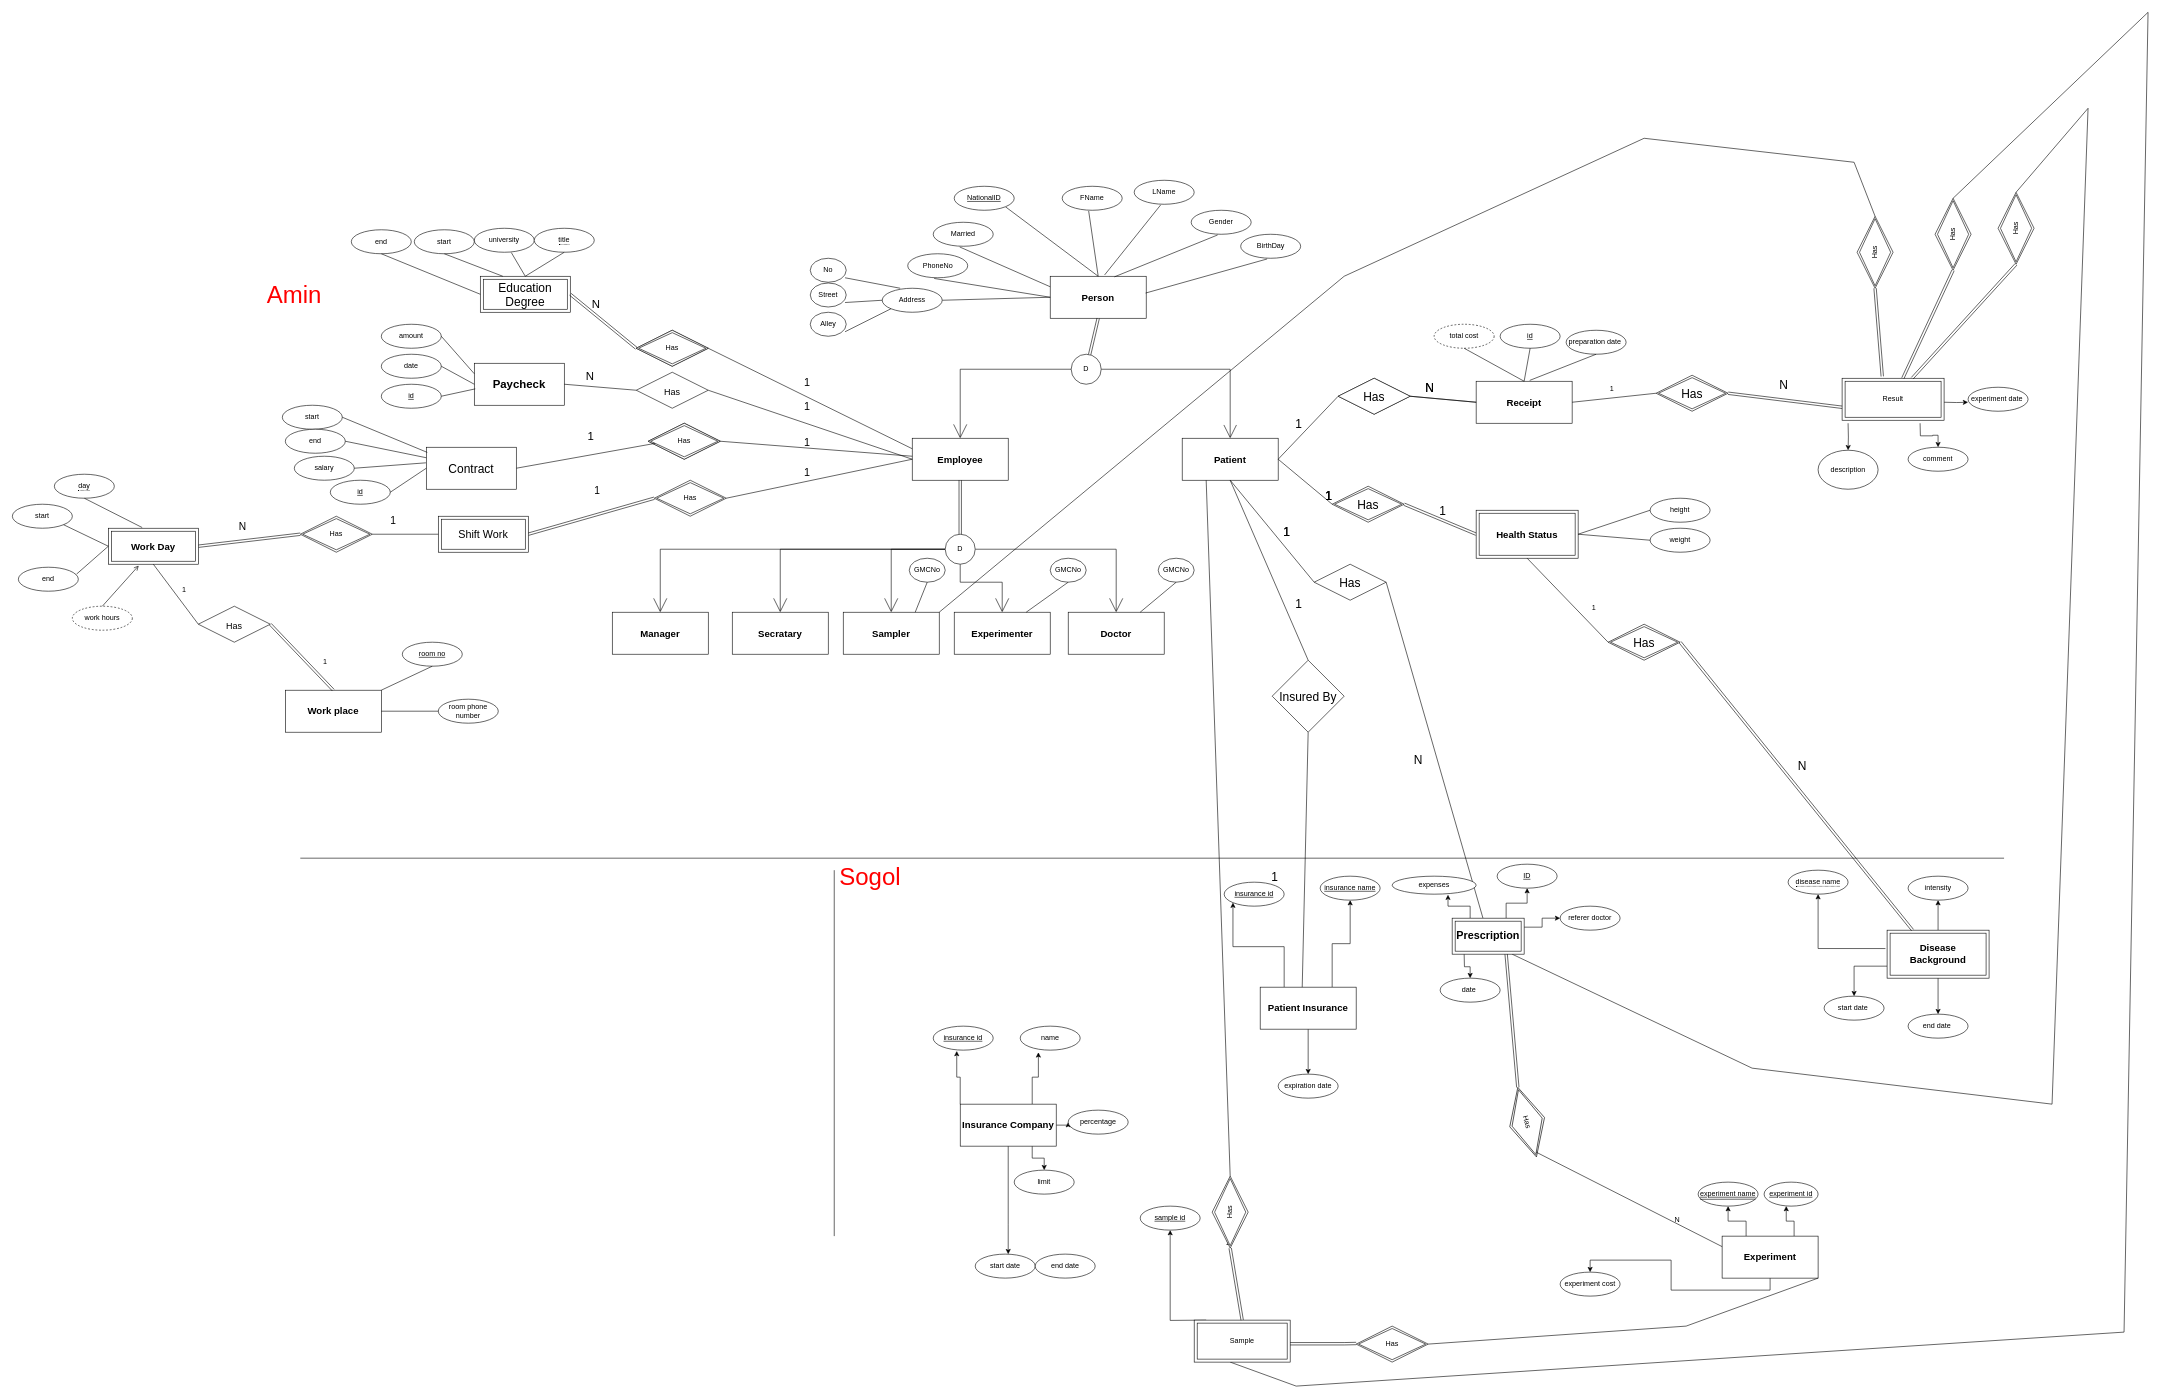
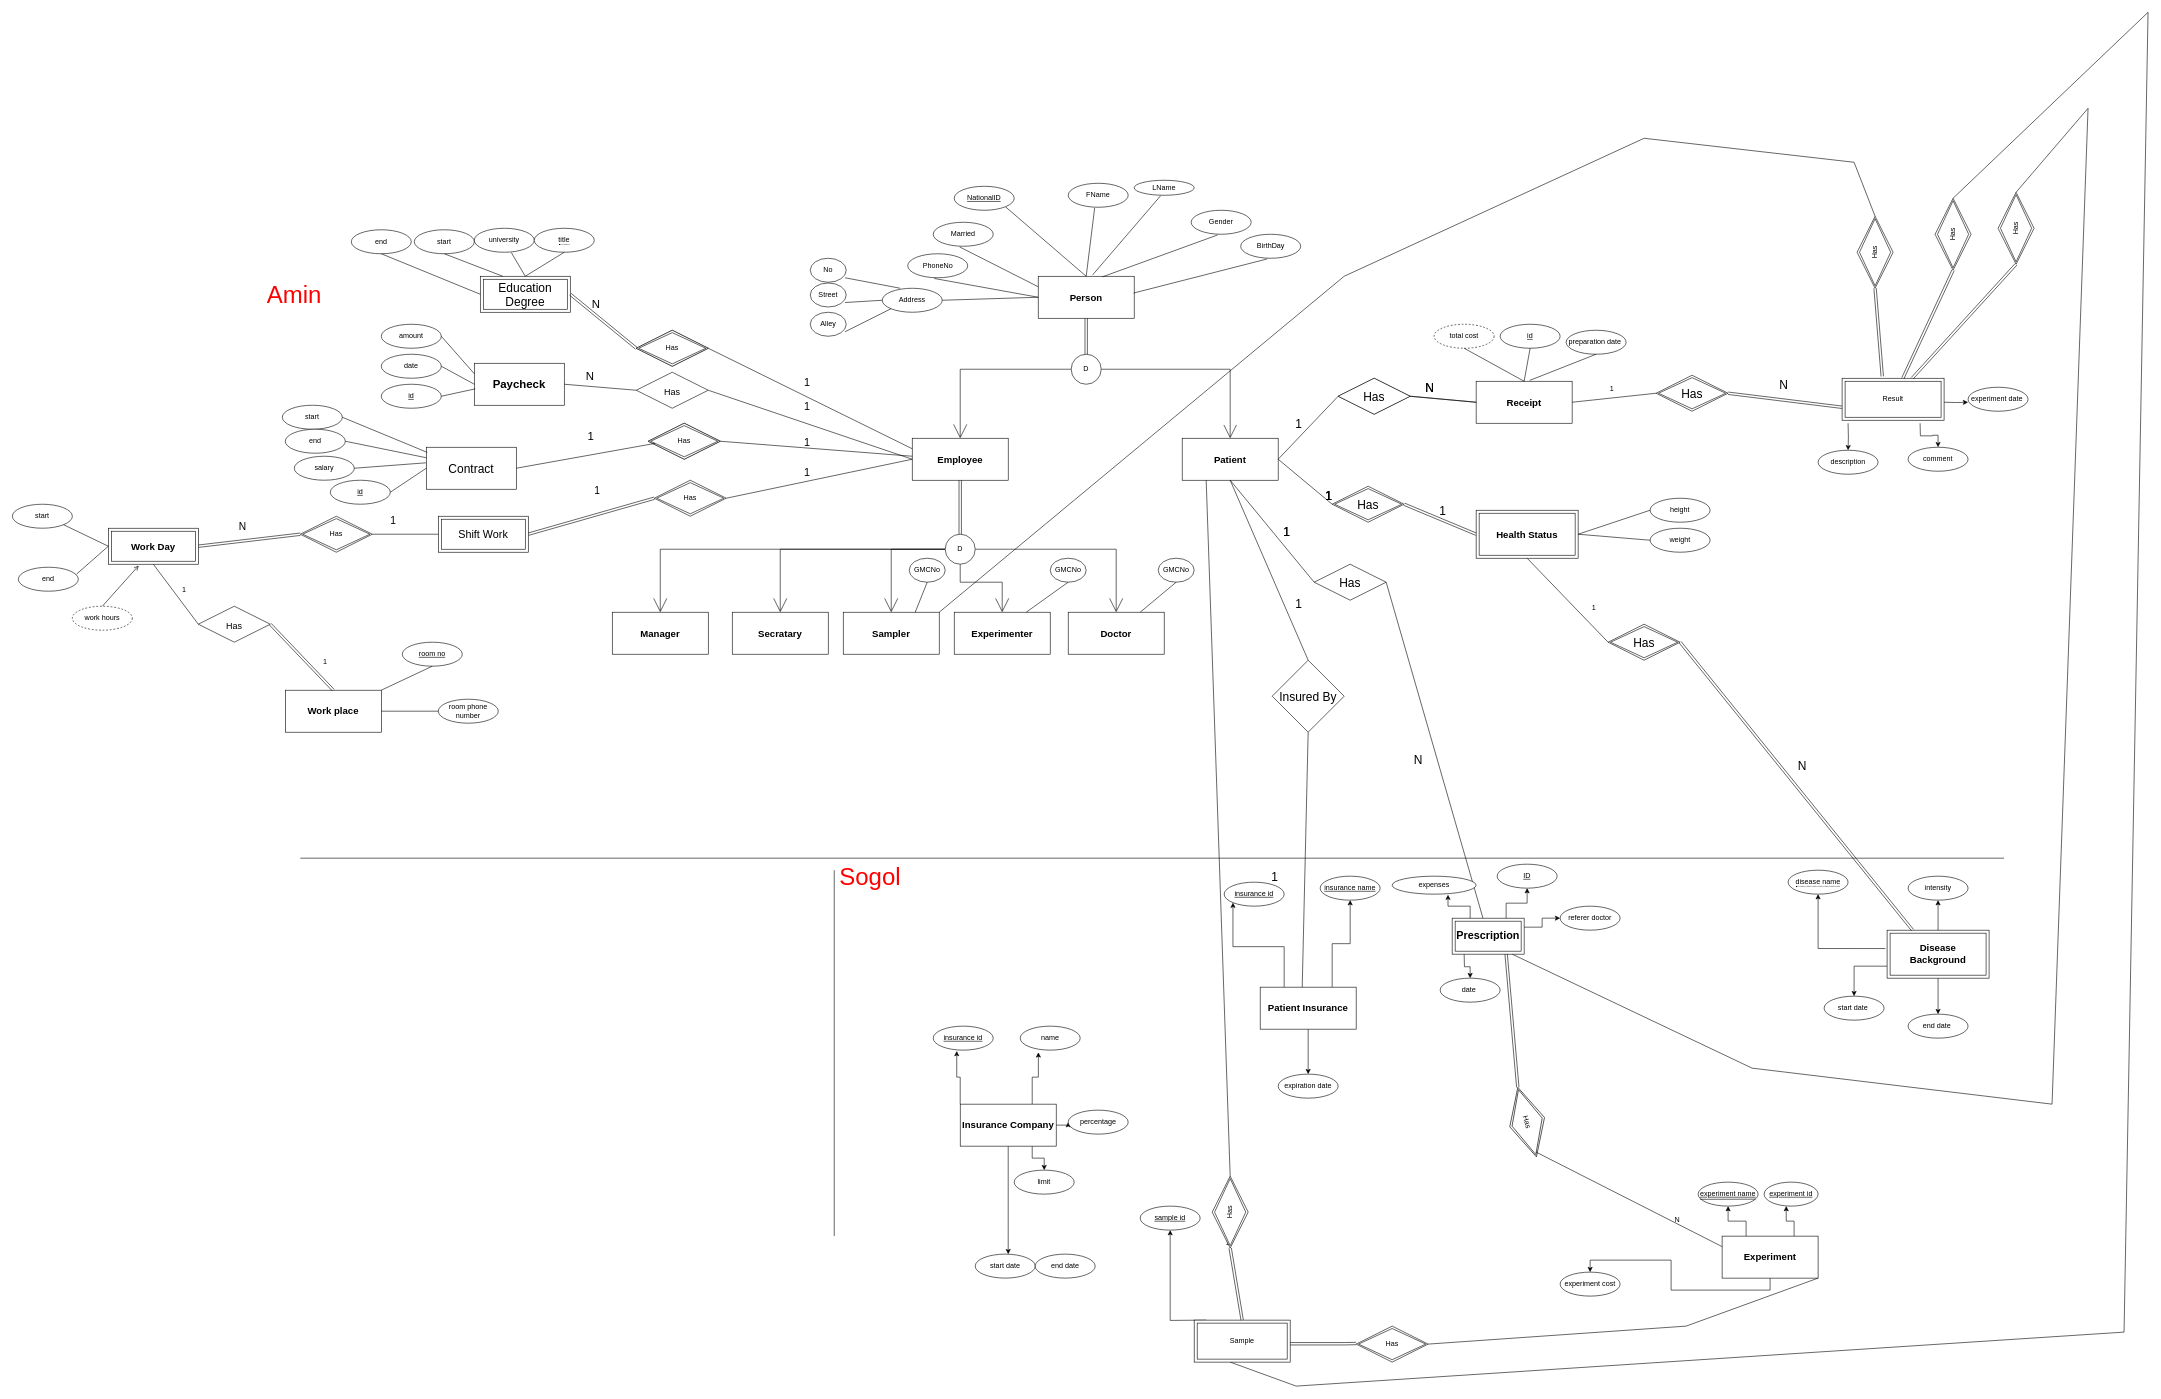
(1164, 192) -> (1164, 188)
(1092, 198) -> (1098, 195)
(1098, 297) -> (1086, 297)
(1848, 470) -> (1848, 462)
(84, 486) -> none
(113, 513) -> none
